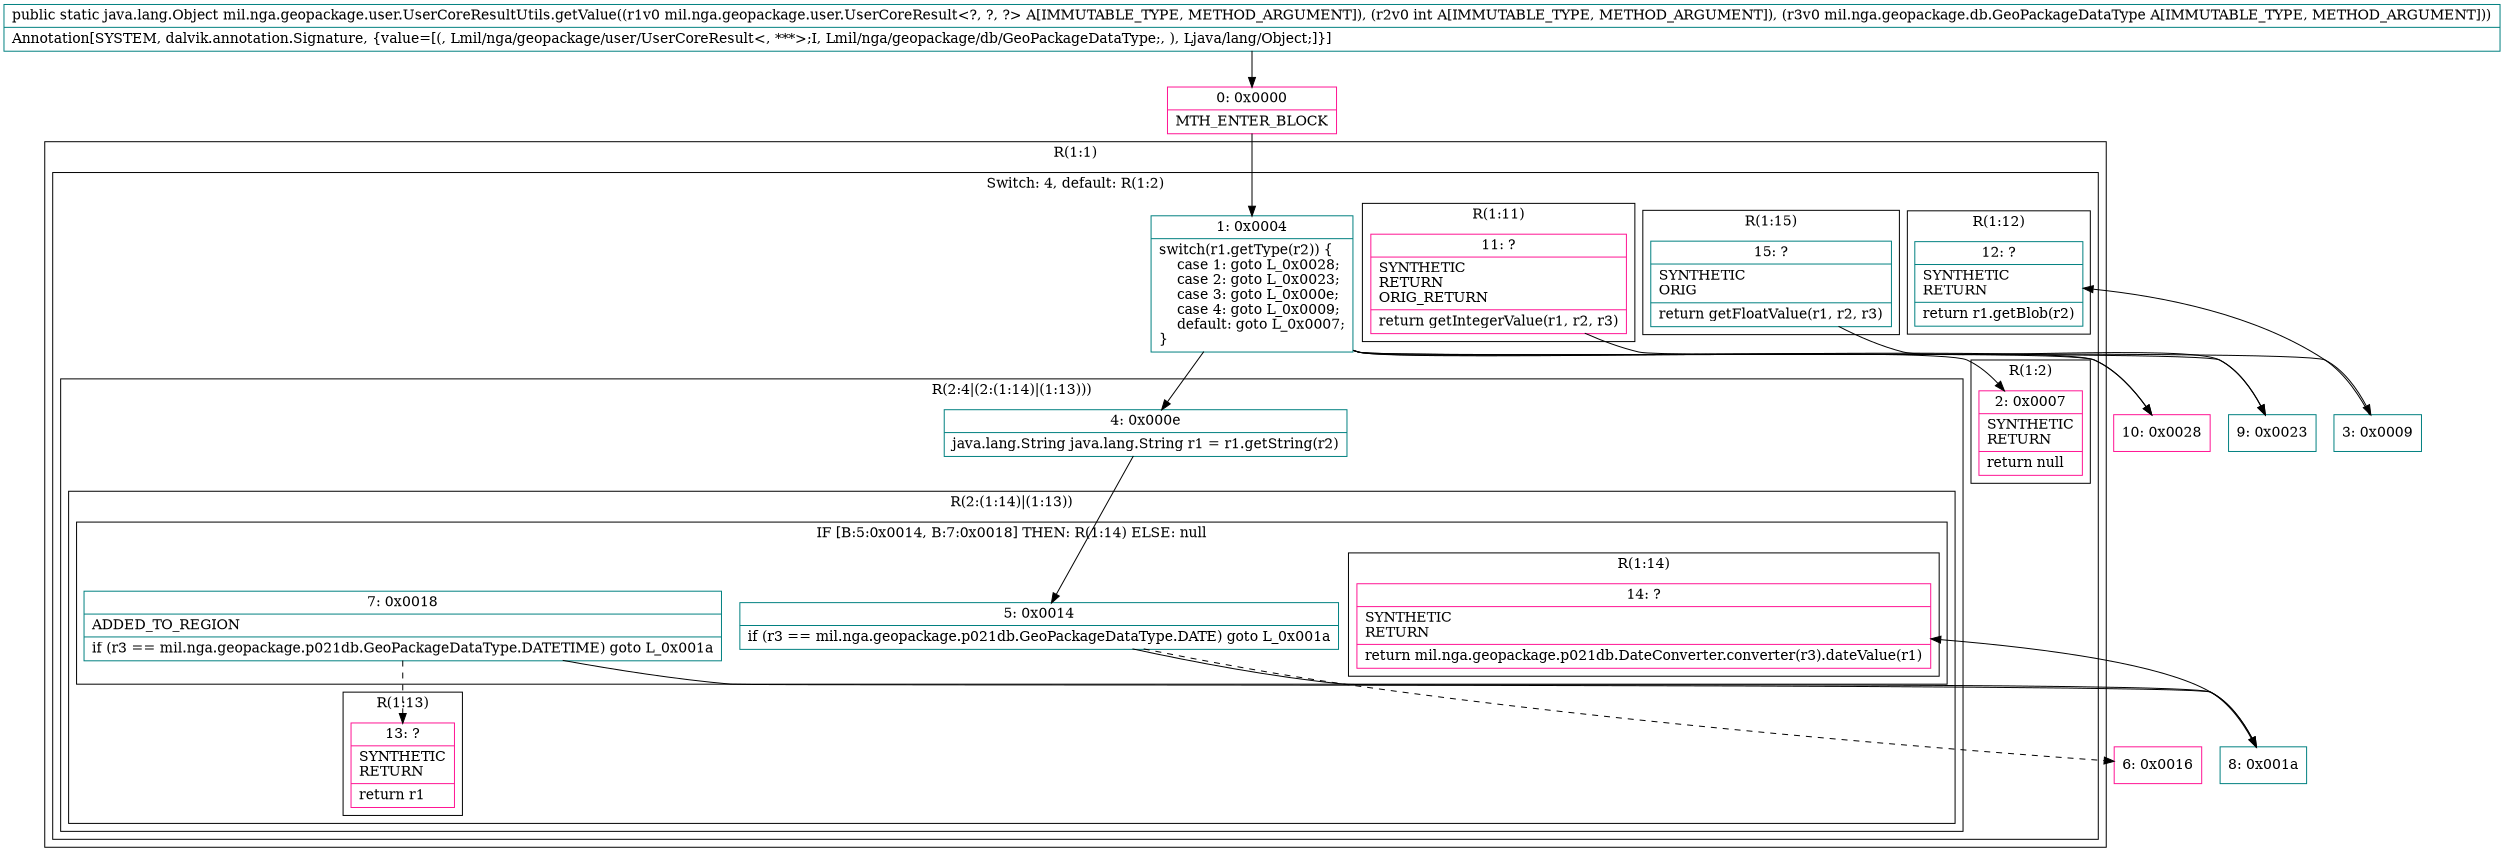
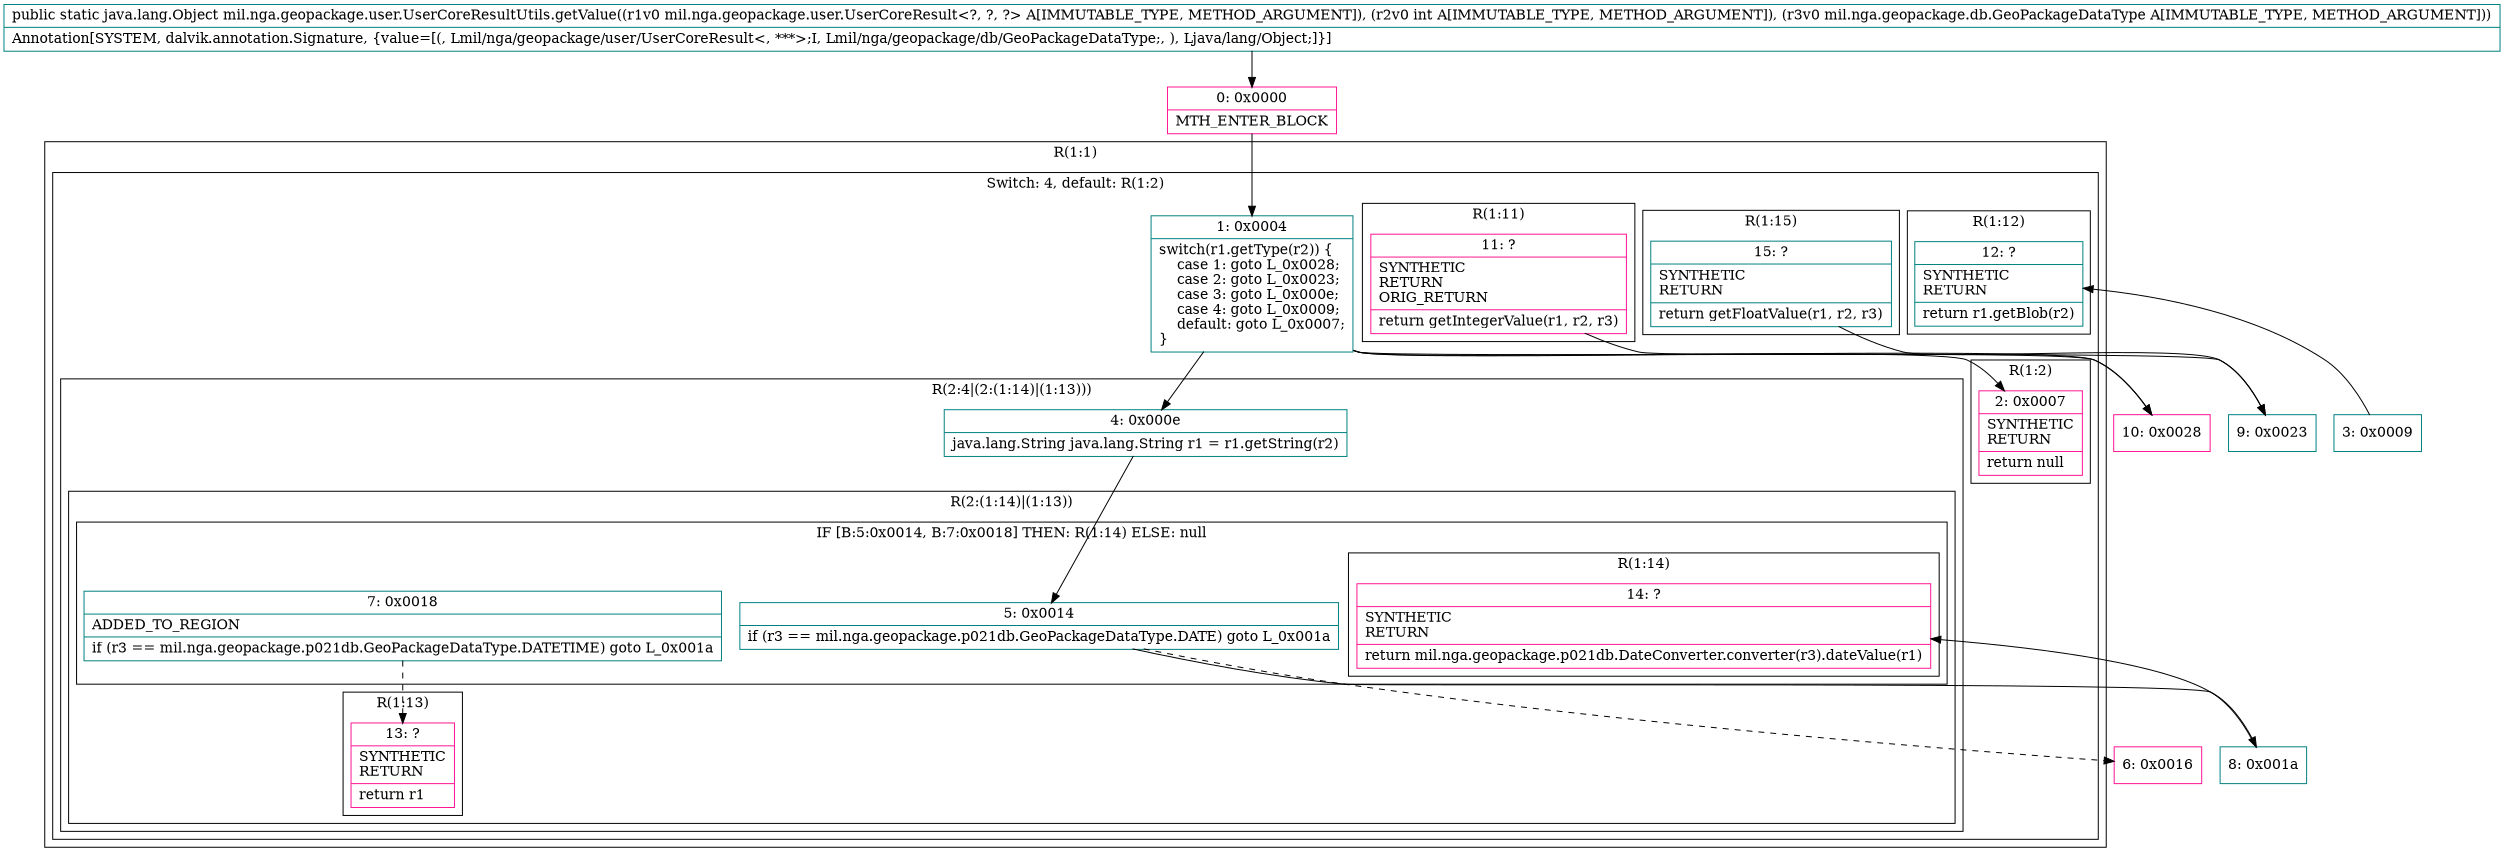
(1678, 290) -> (1691, 290)
(1870, 354) -> none
(1417, 685) -> none
